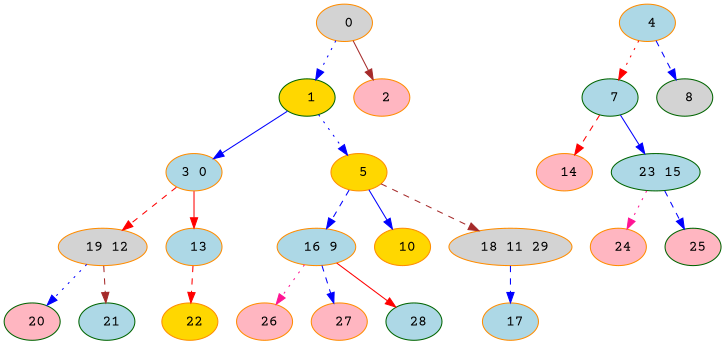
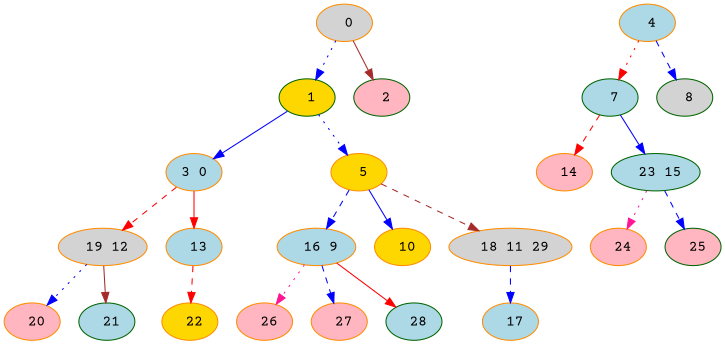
(382, 98) -> (382, 98)
(104, 279) -> (104, 279)
(32, 322) -> (32, 322)
